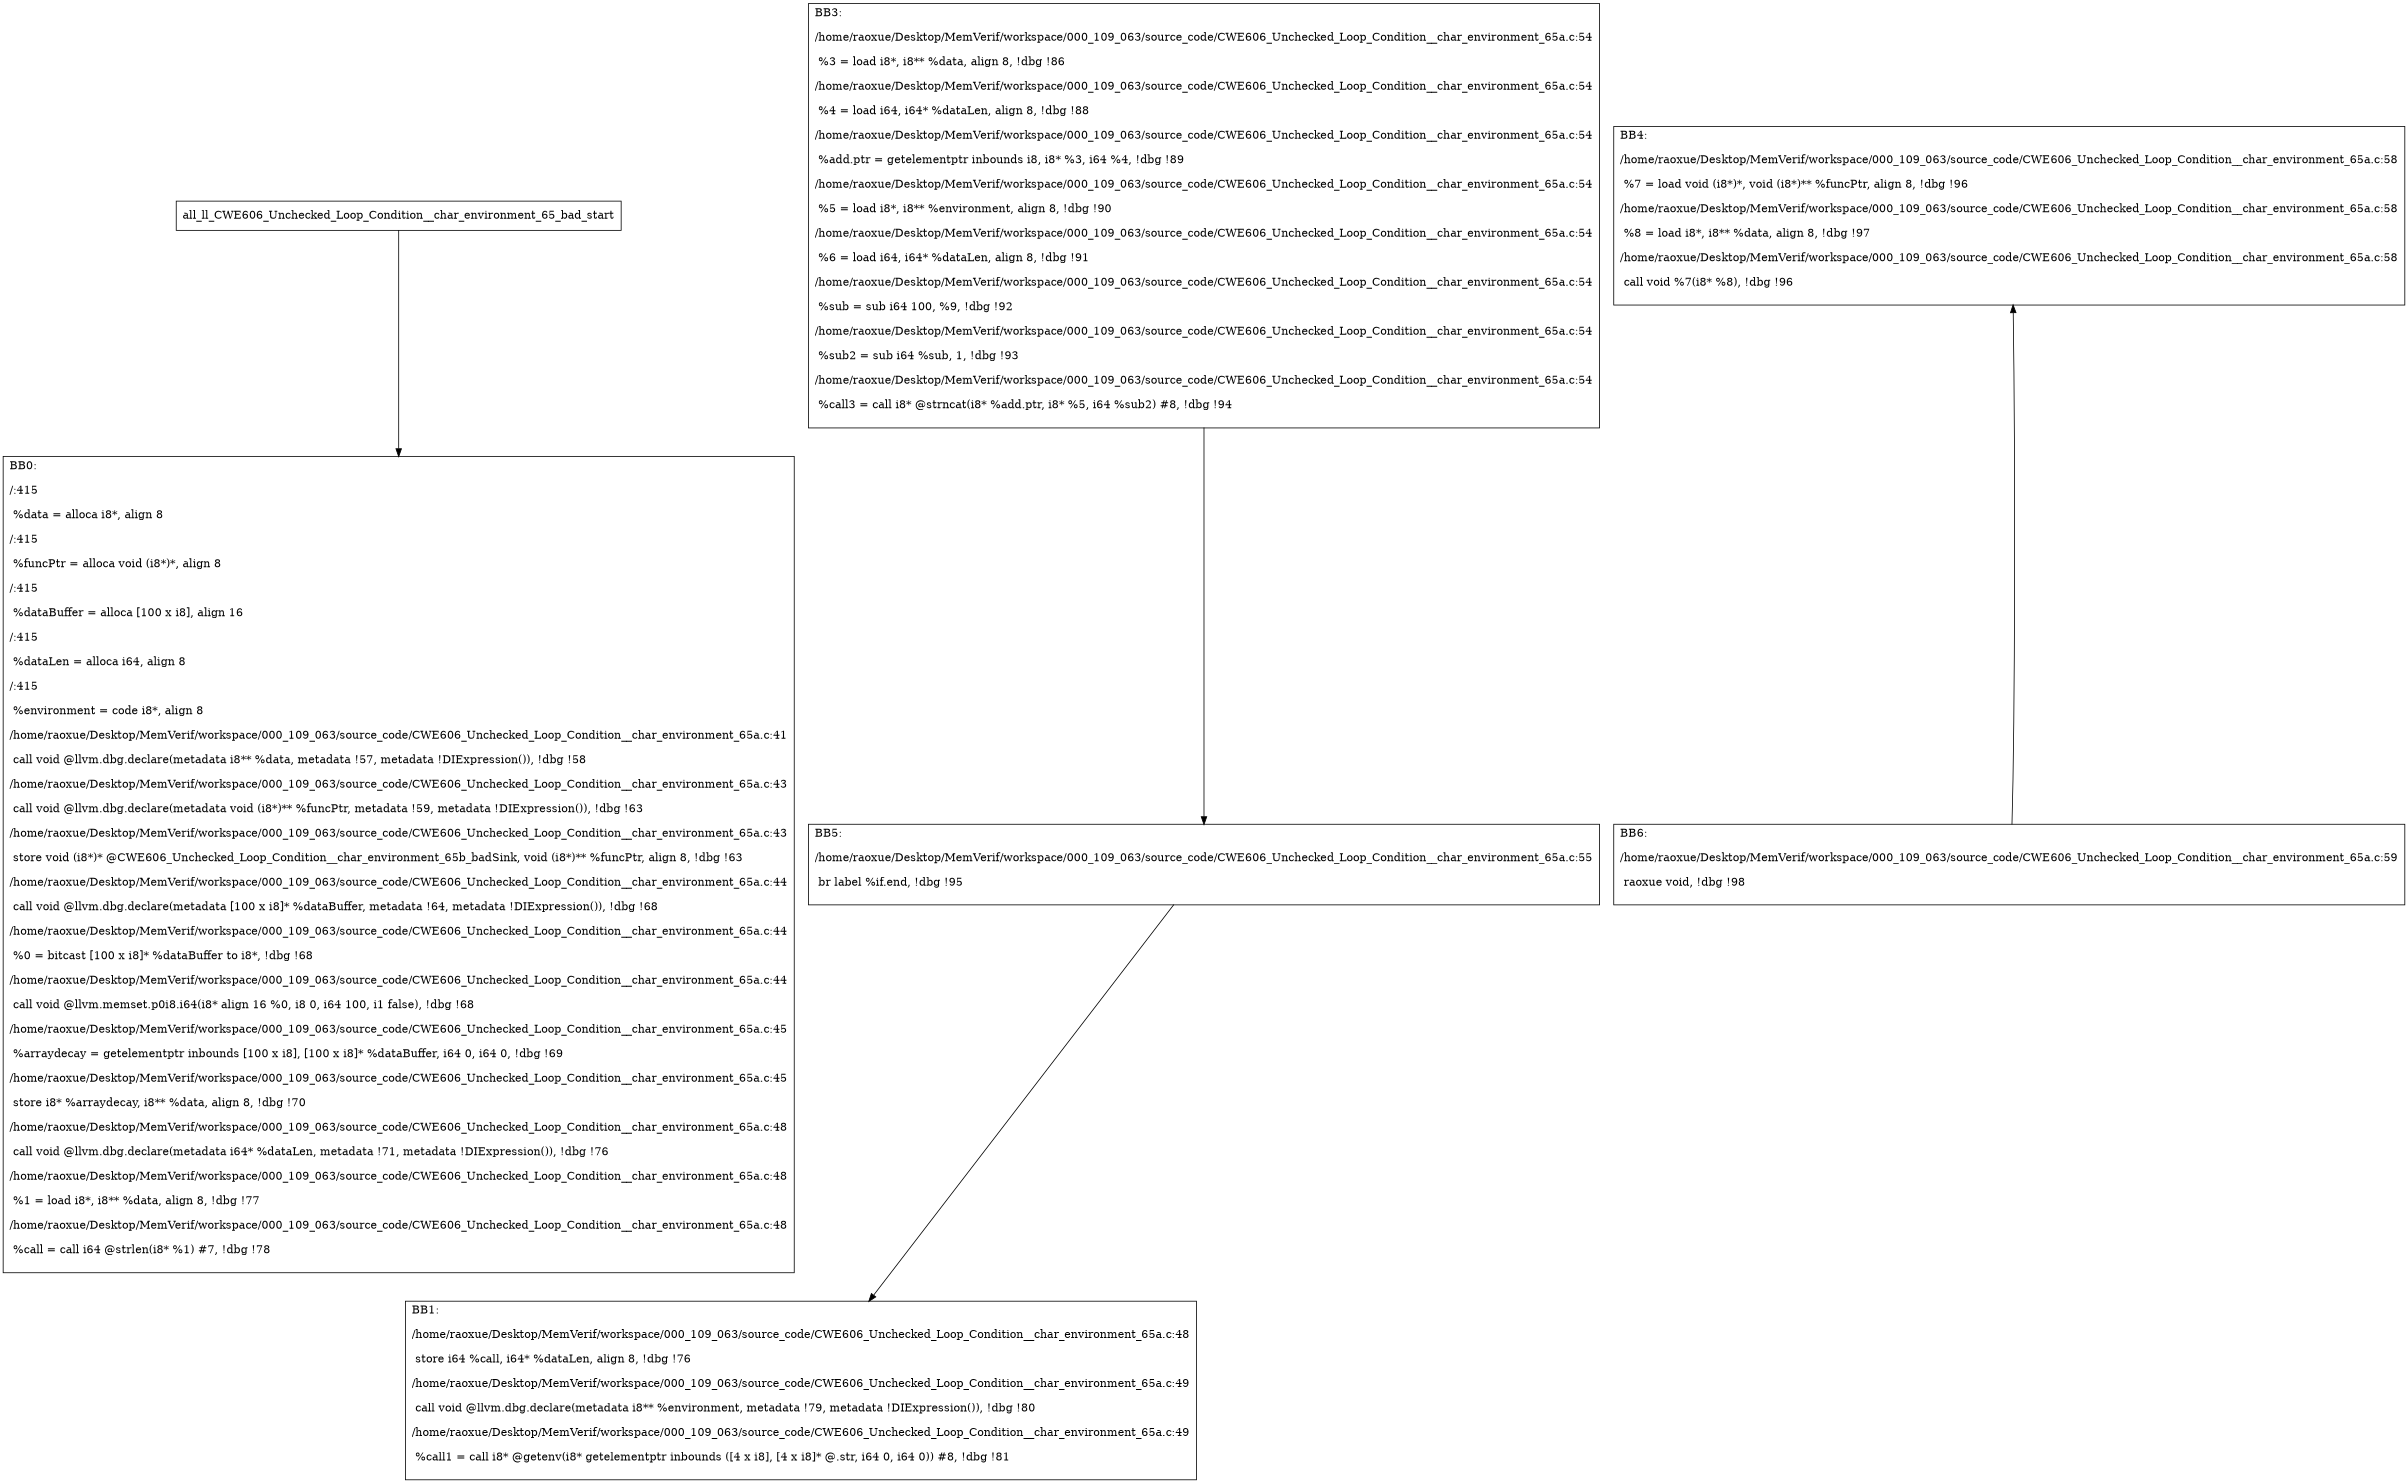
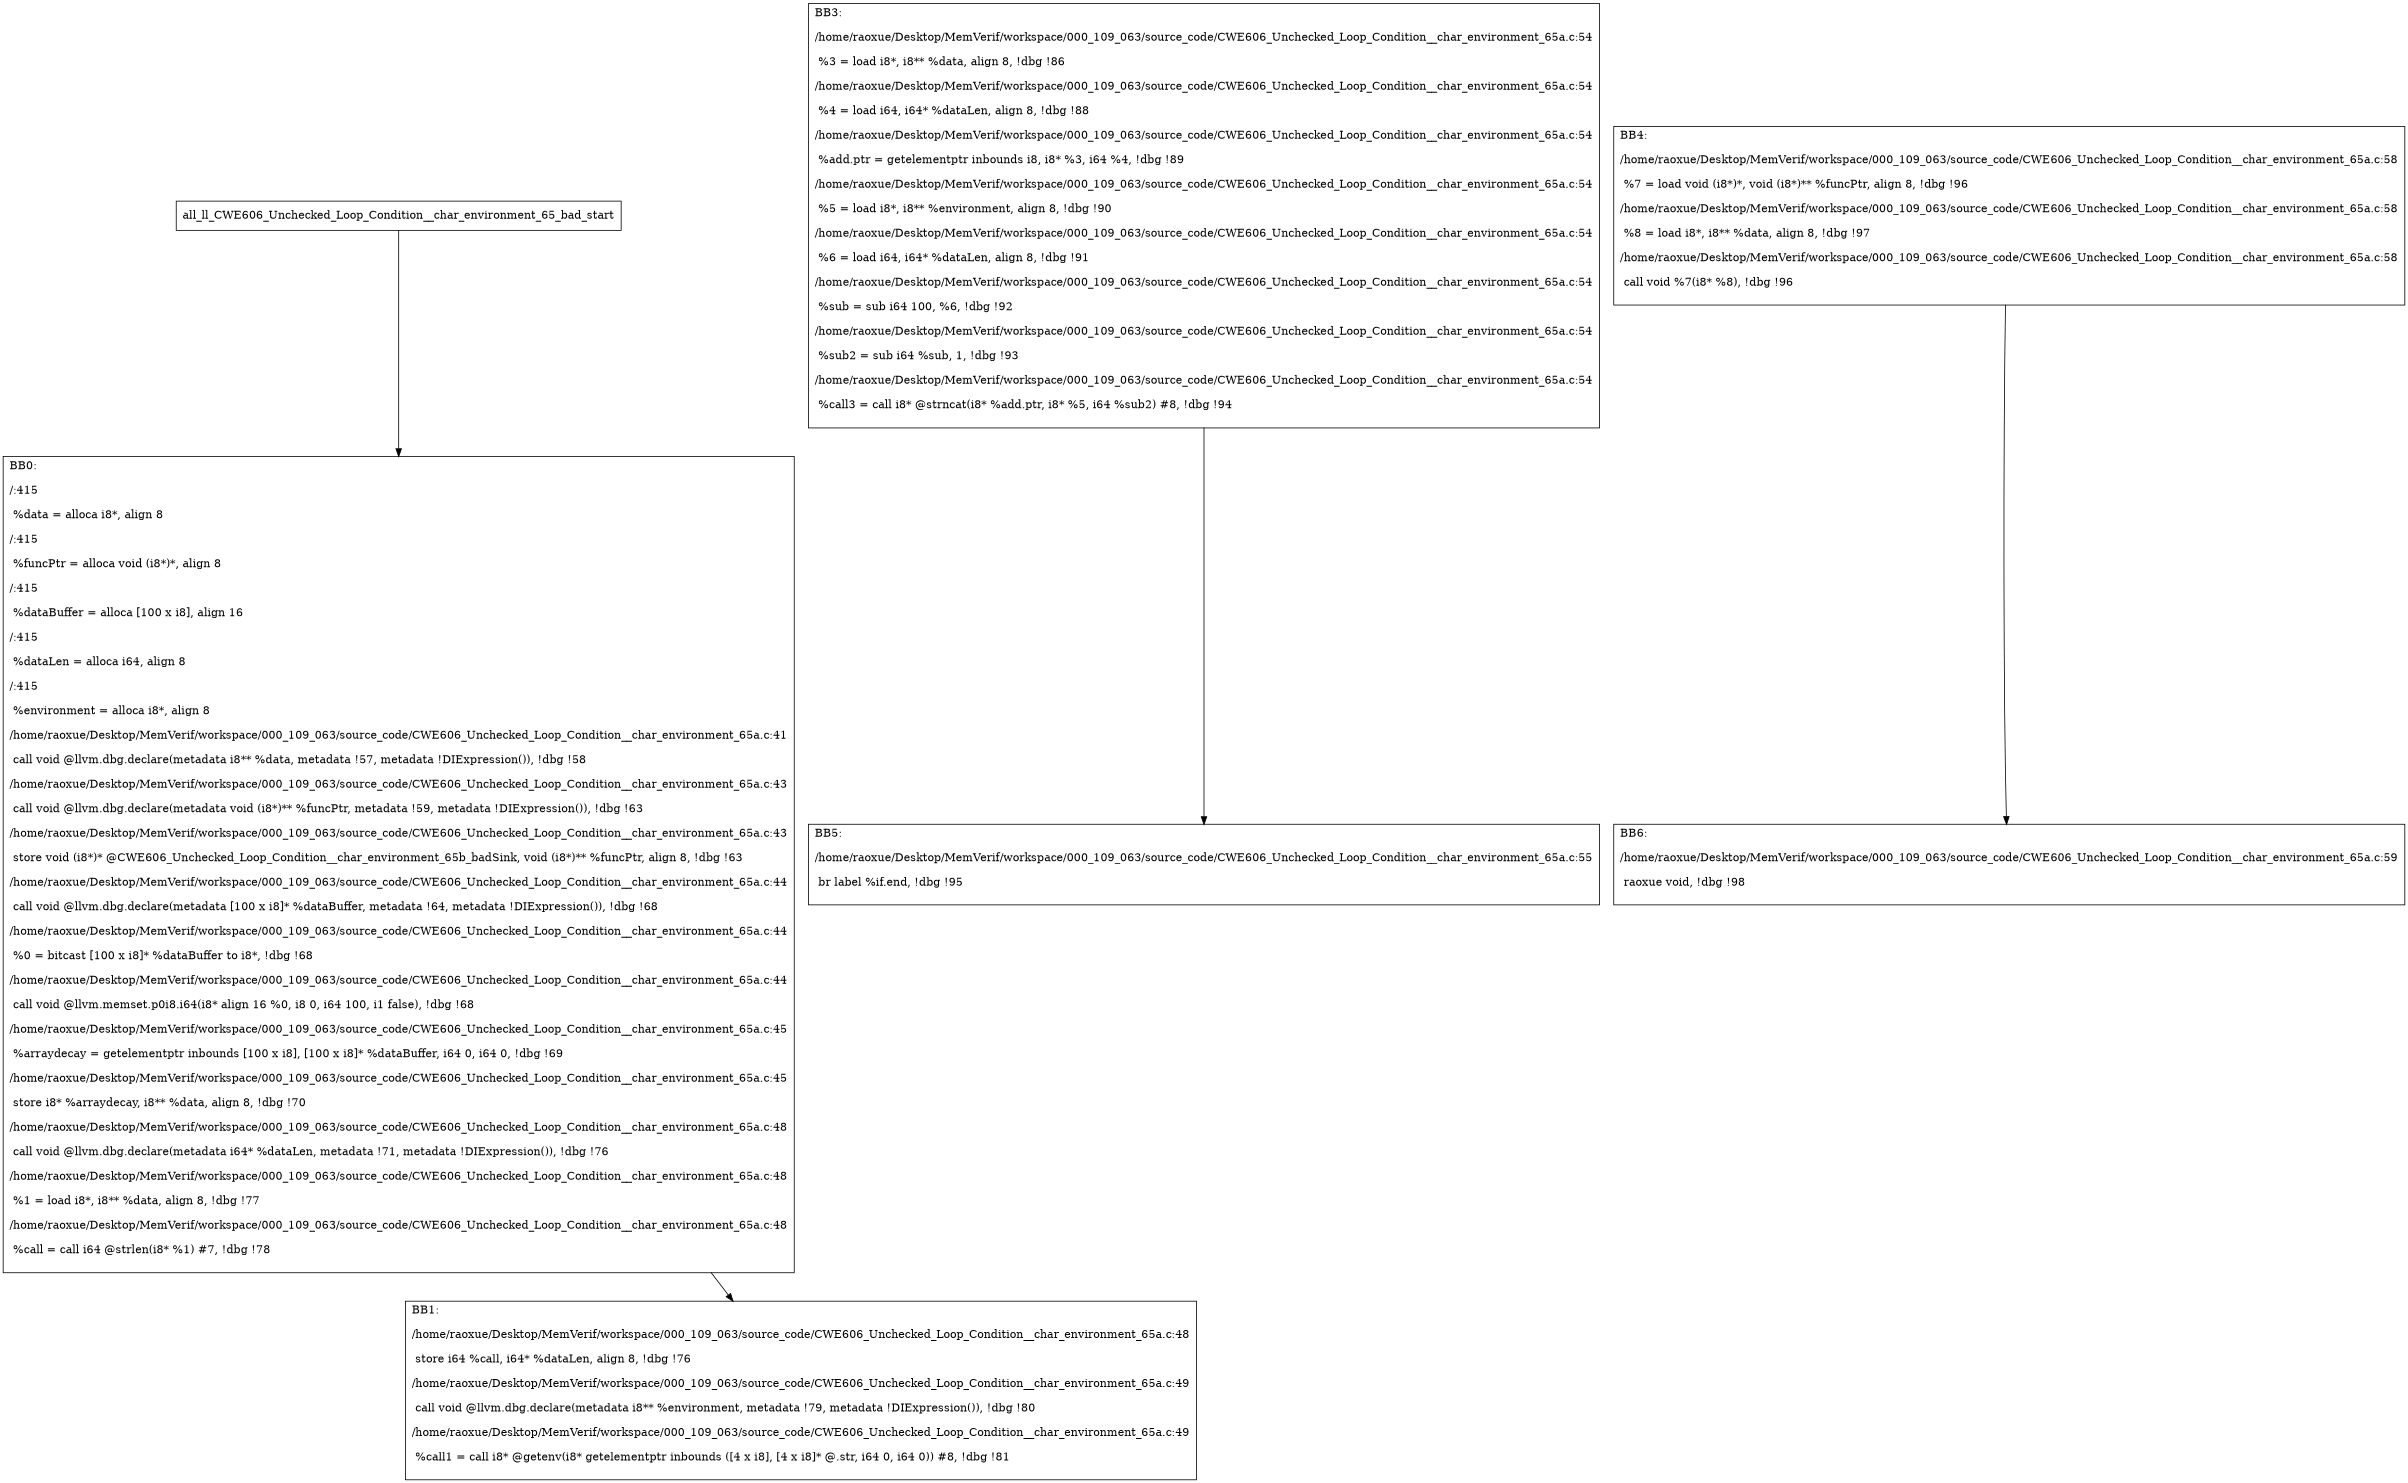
(914, 307) -> (914, 307)
(2015, 569) -> (2004, 561)
(107, 711) -> (110, 711)
(1024, 1100) -> (720, 1284)
